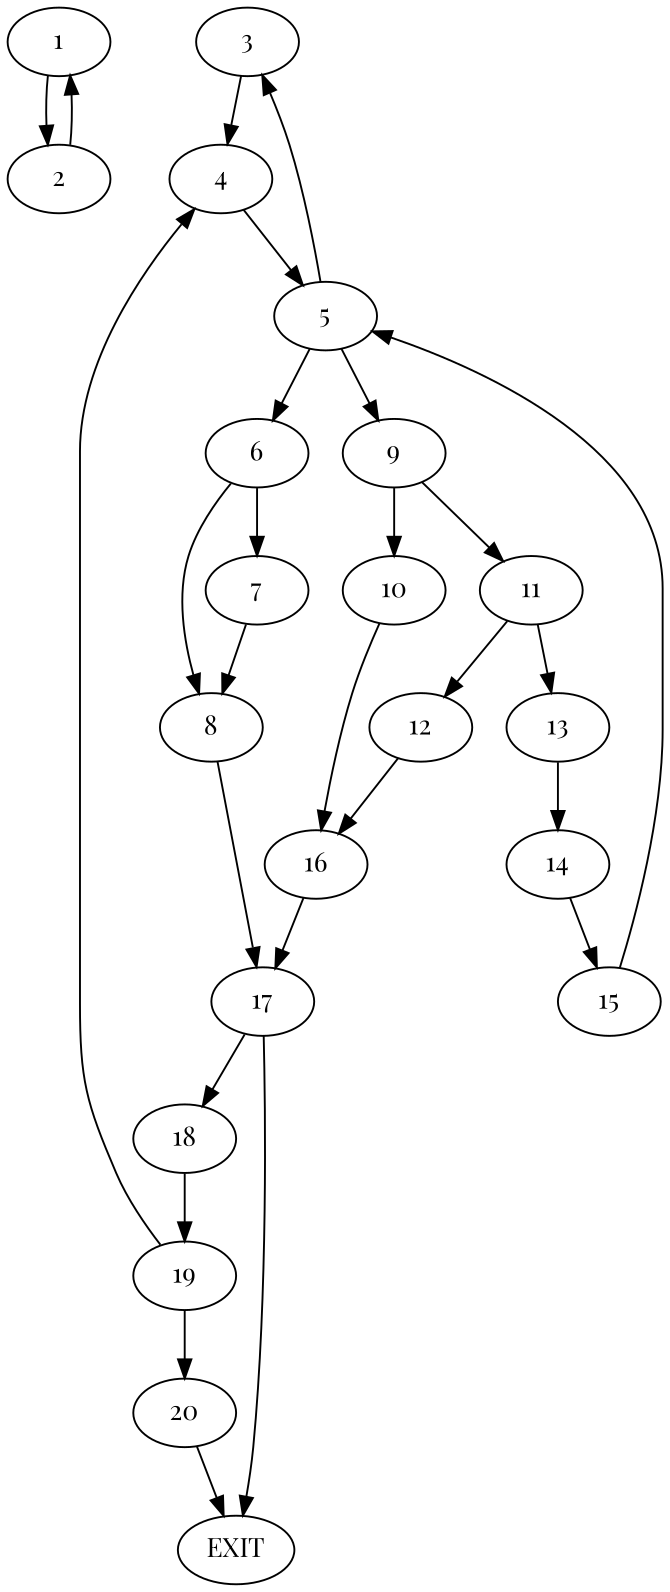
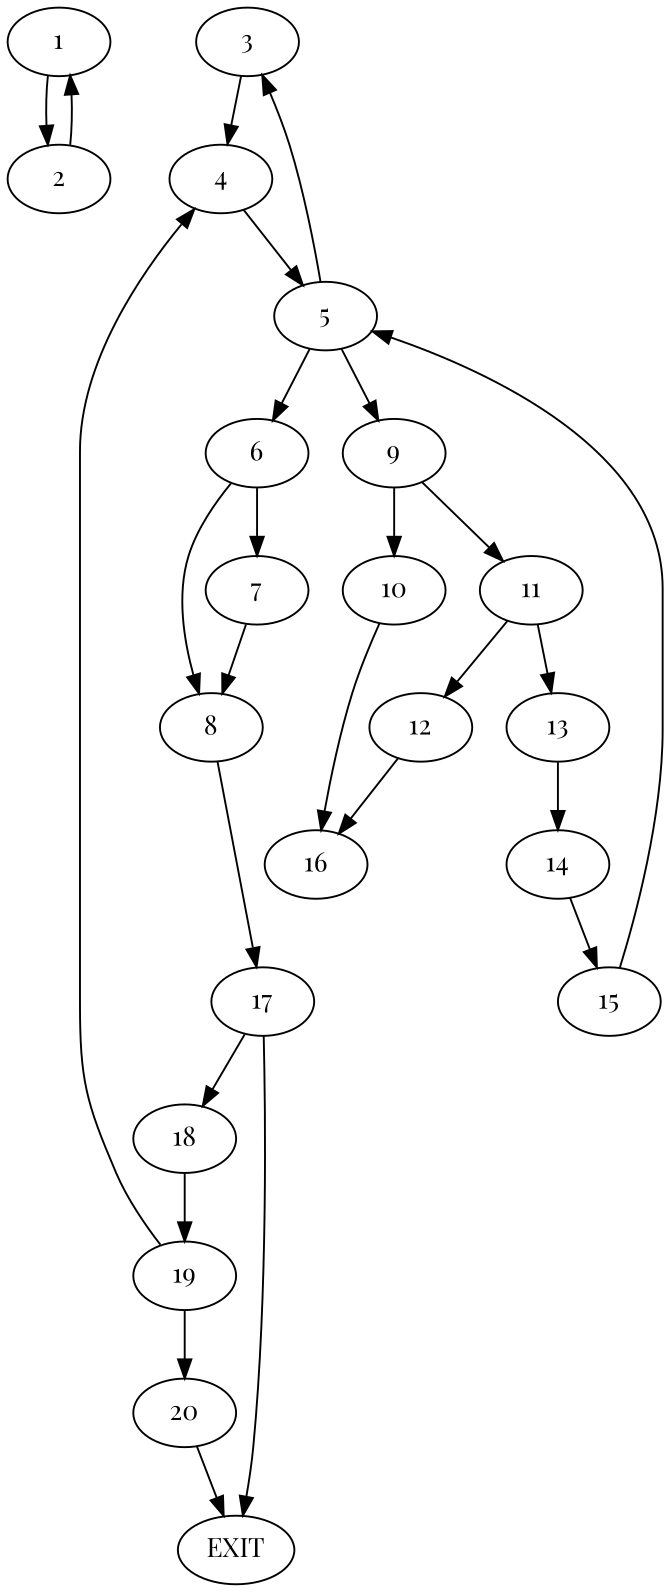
(293, 924) -> none
